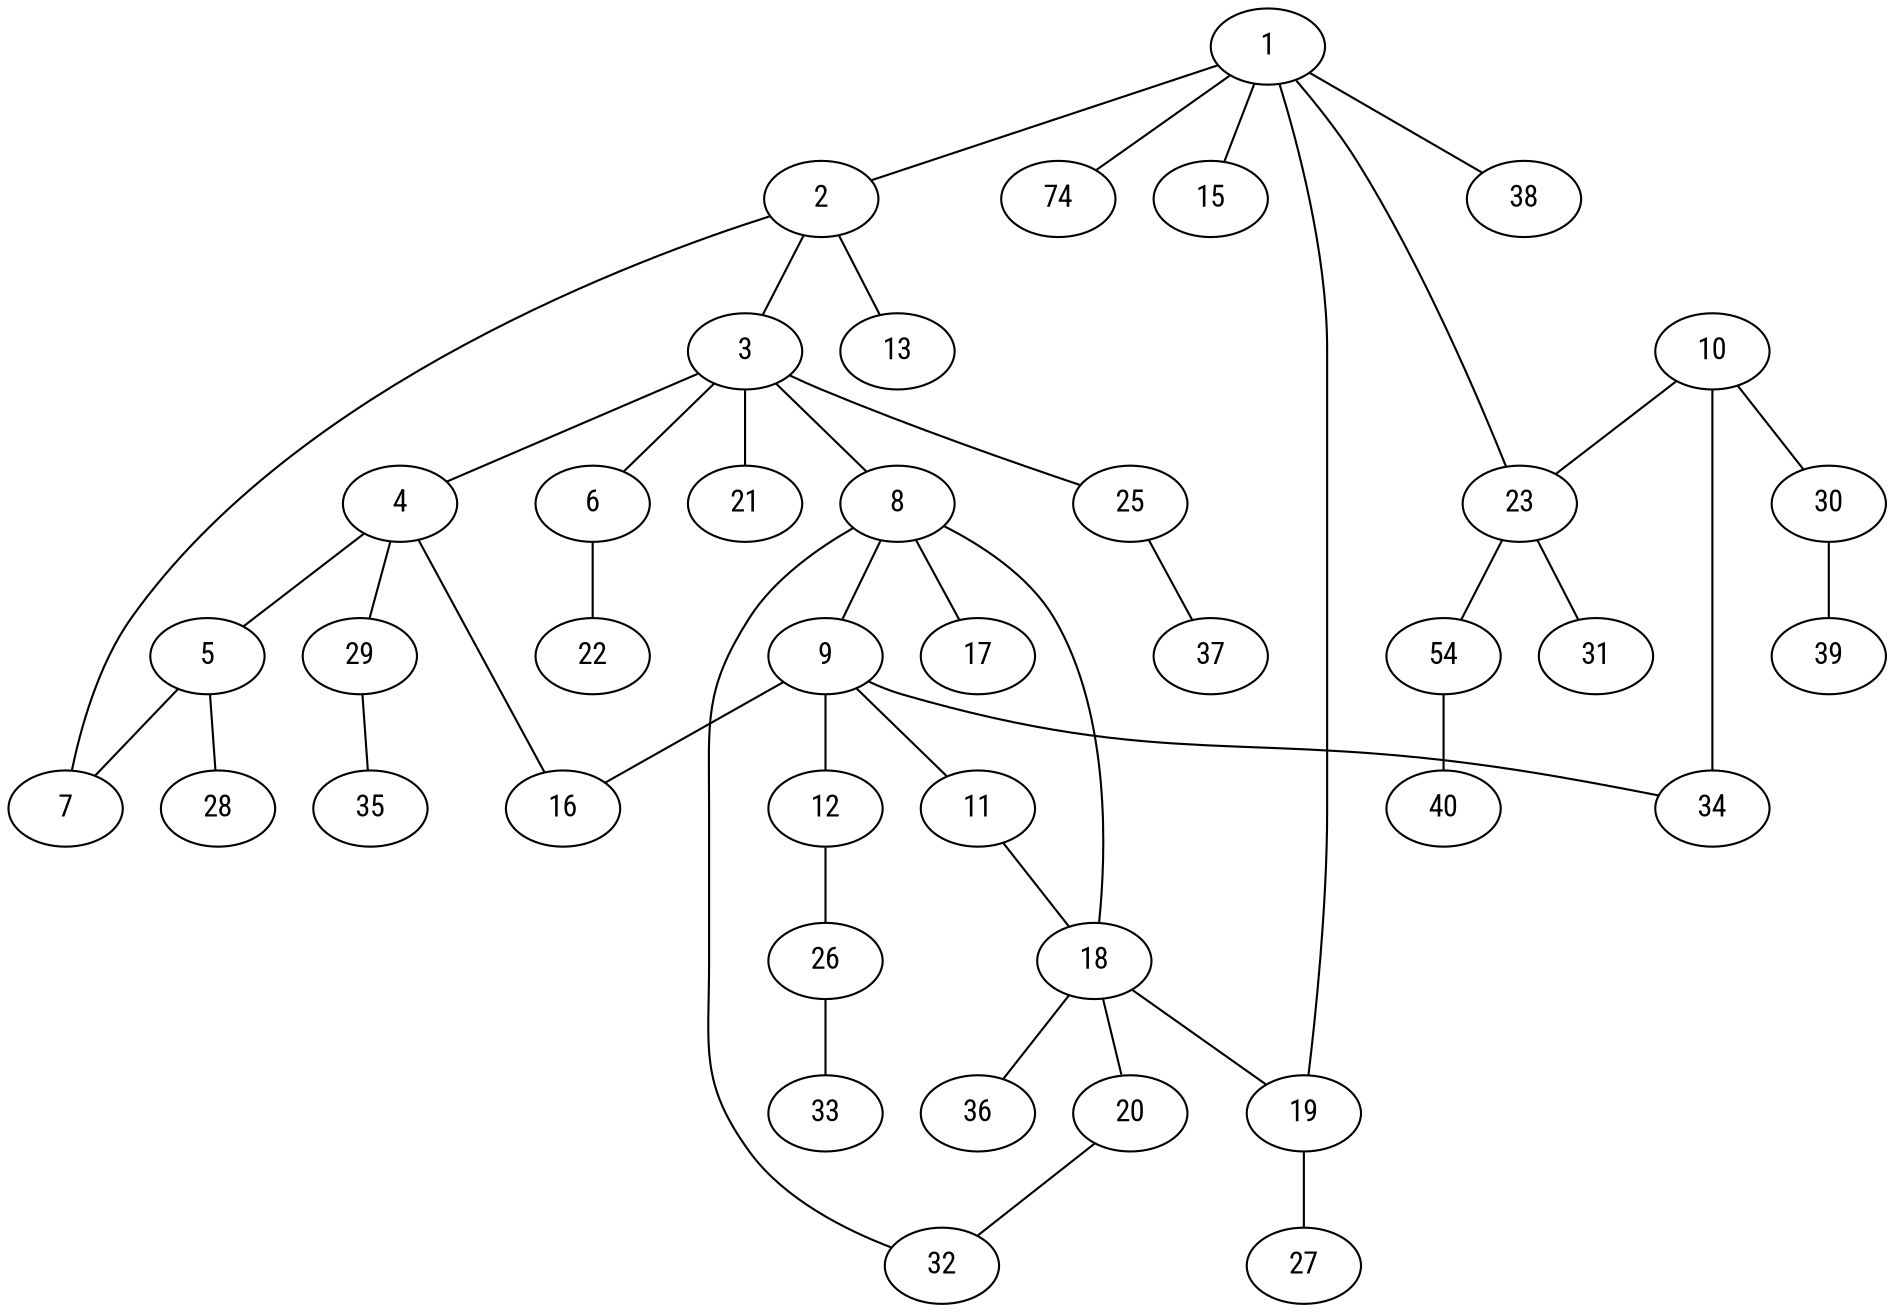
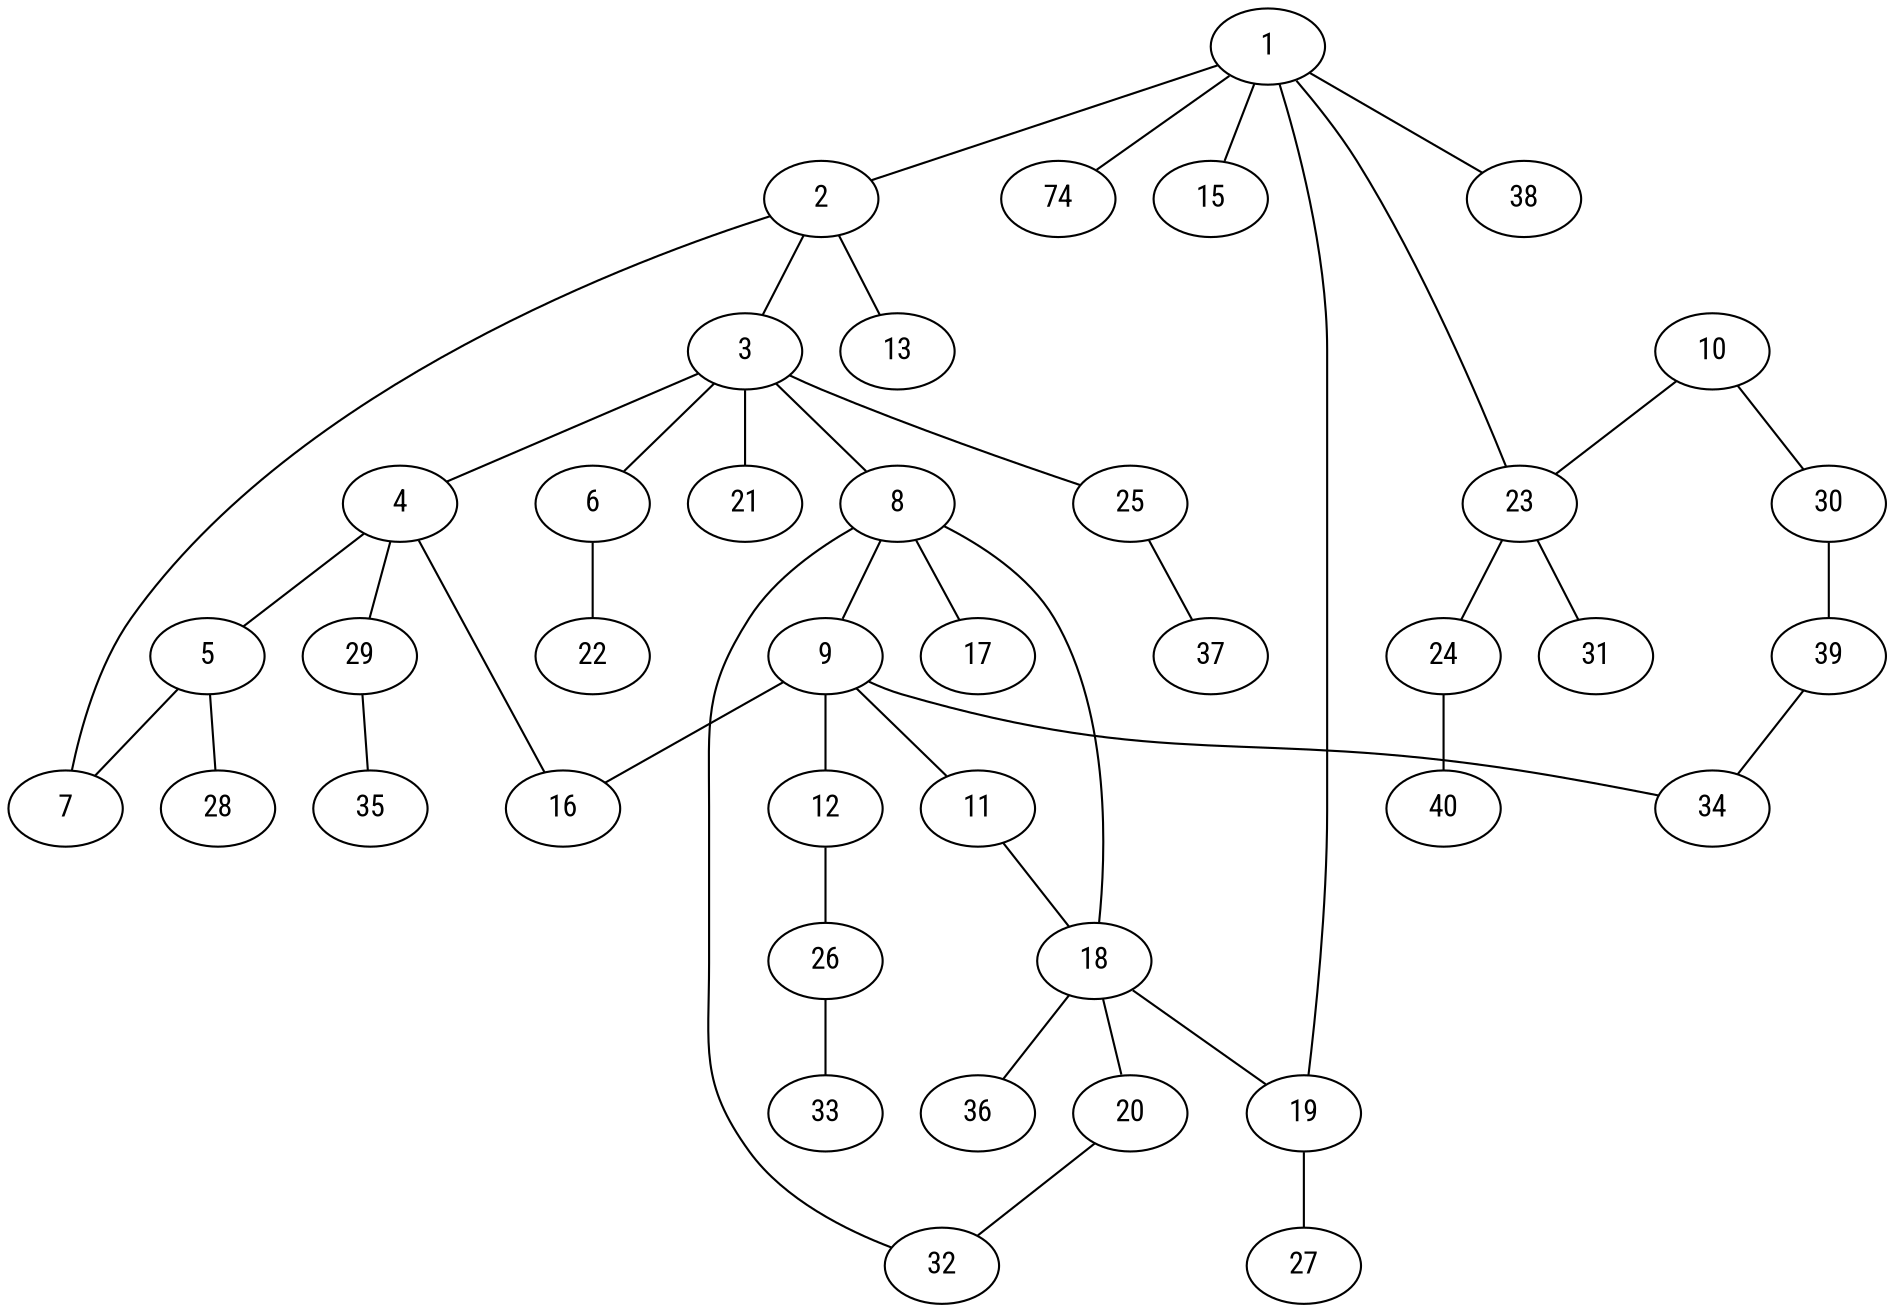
(1712, 580) -> (1771, 732)
(1444, 656) -> (1444, 656)
